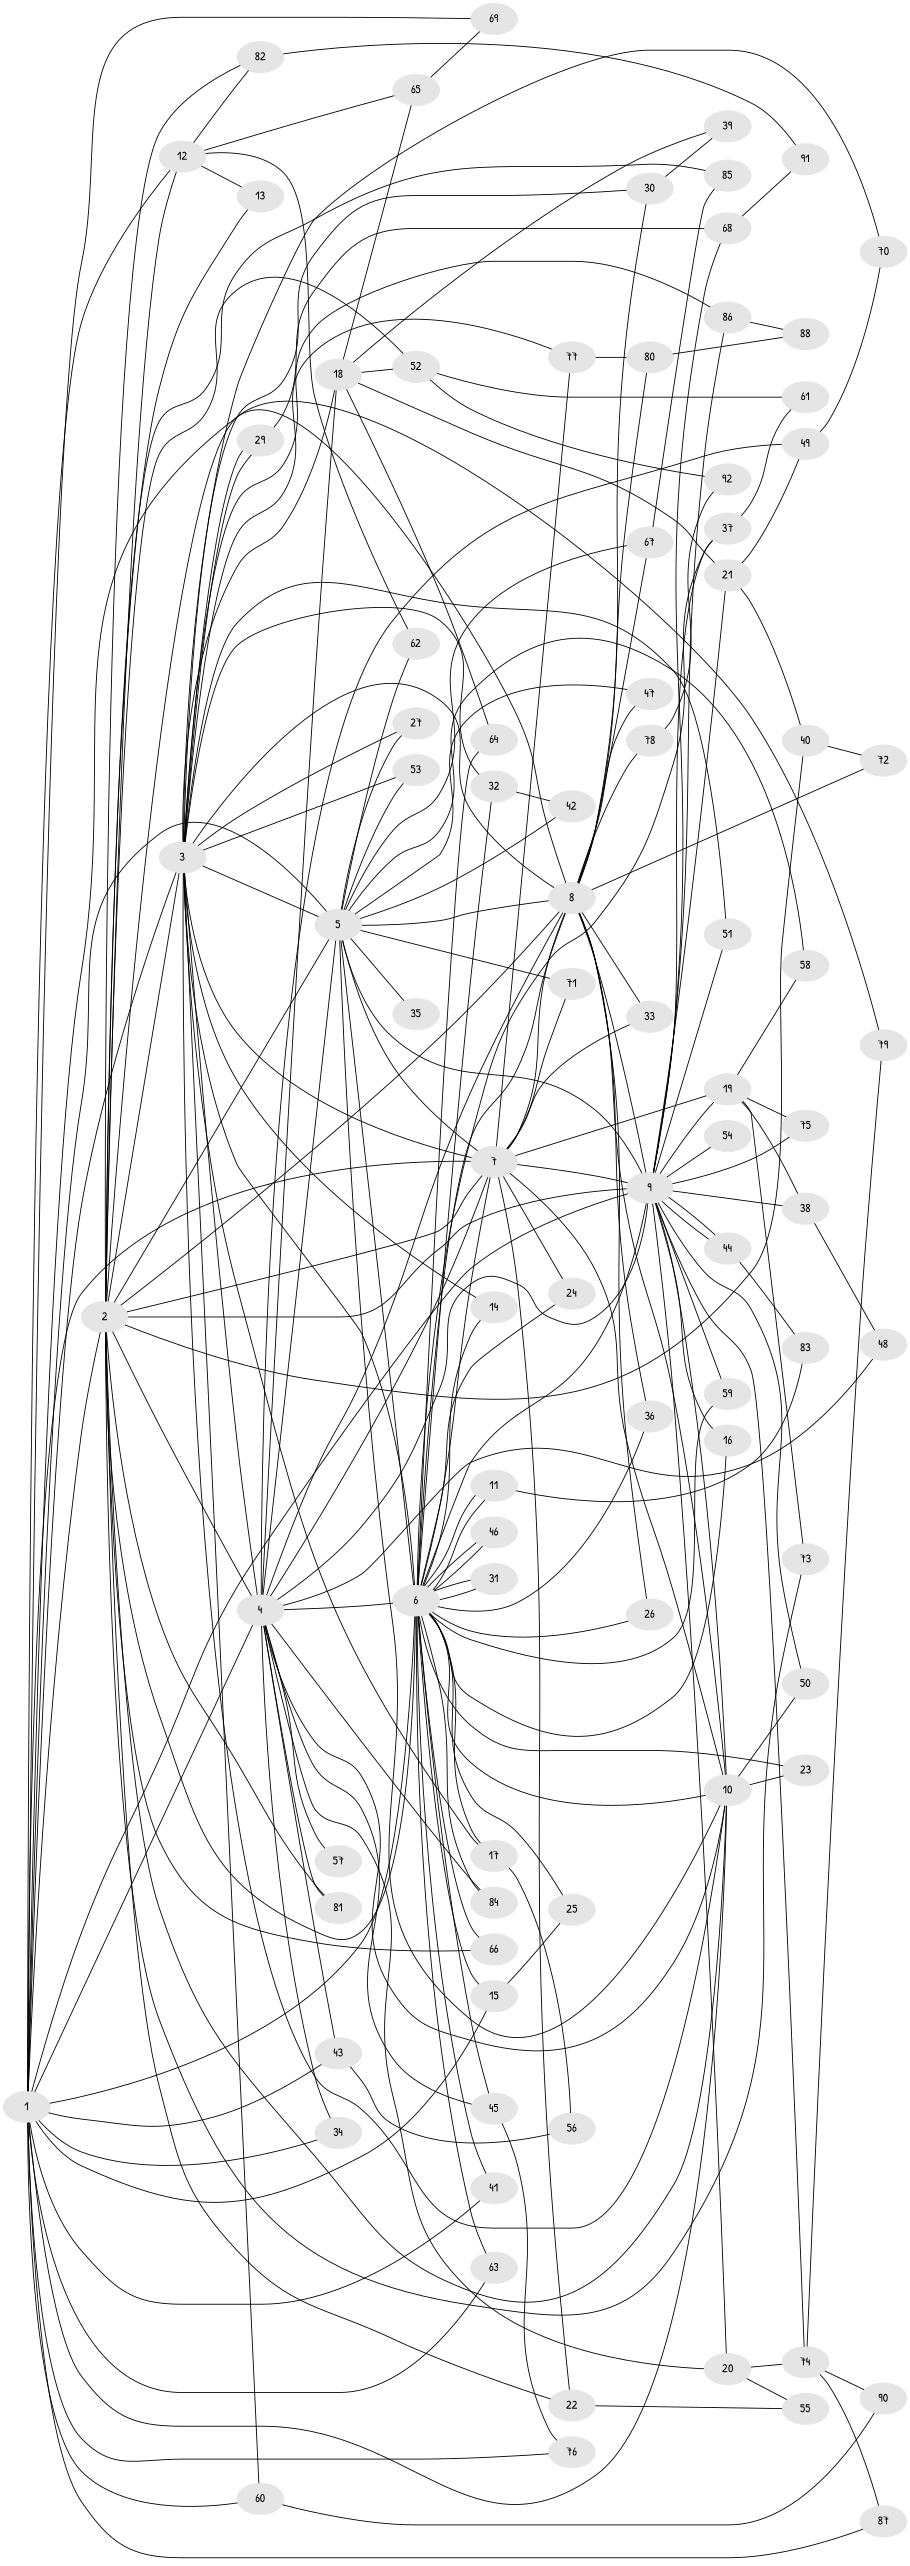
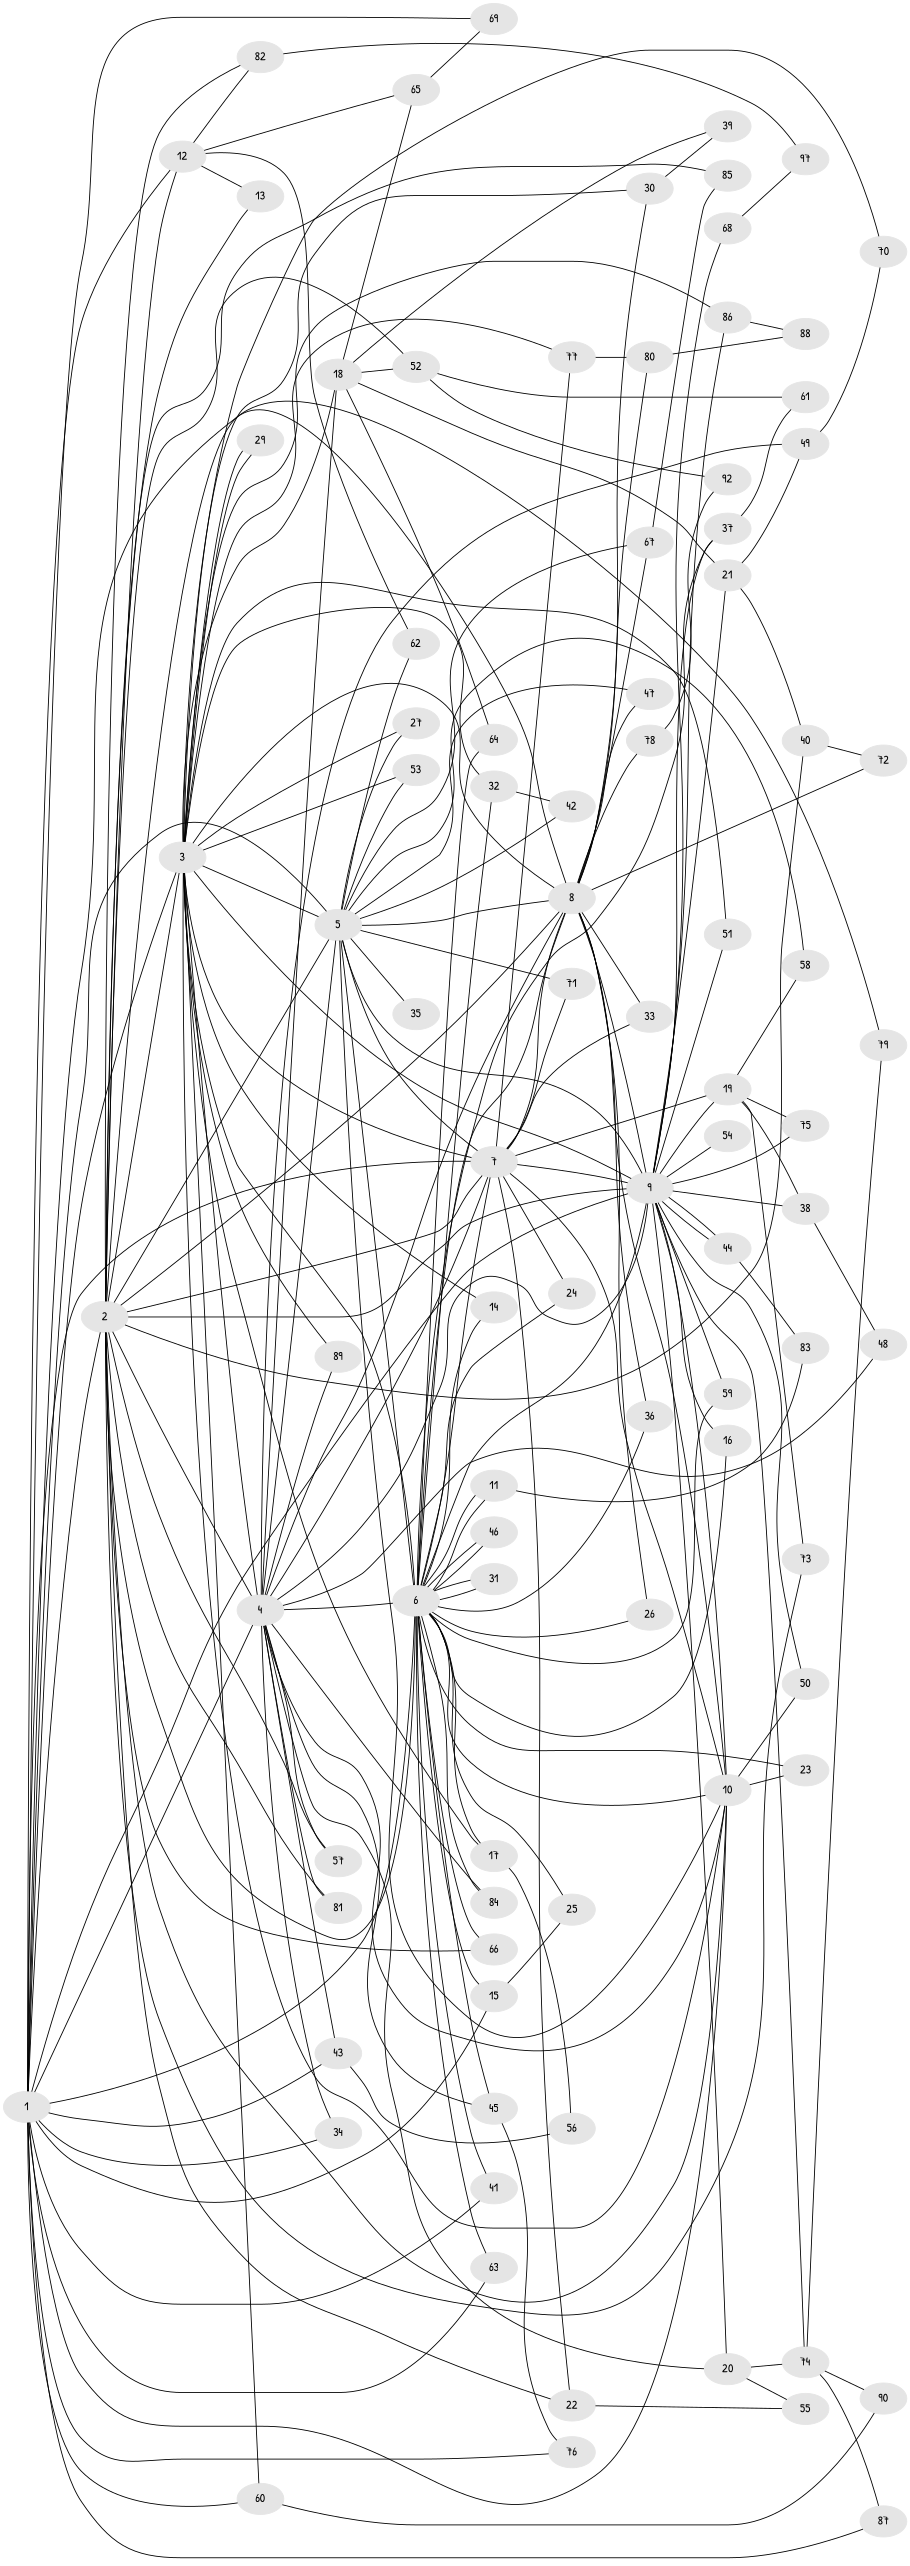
(806, 159) -> (806, 159)
(424, 228) -> none
none -> (375, 1055)
none -> (338, 1357)
none -> (196, 1599)
